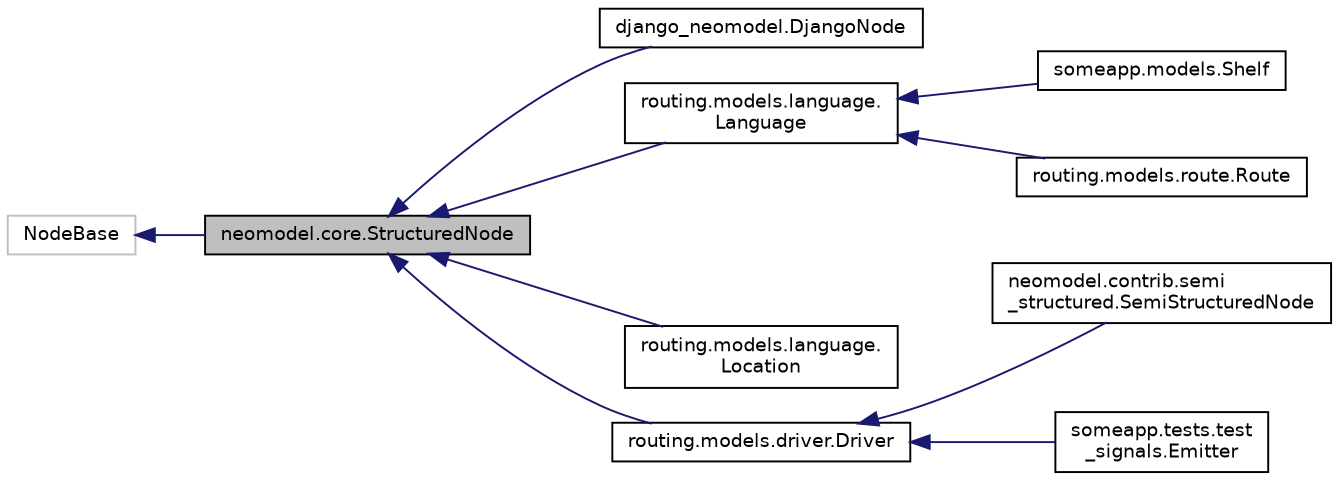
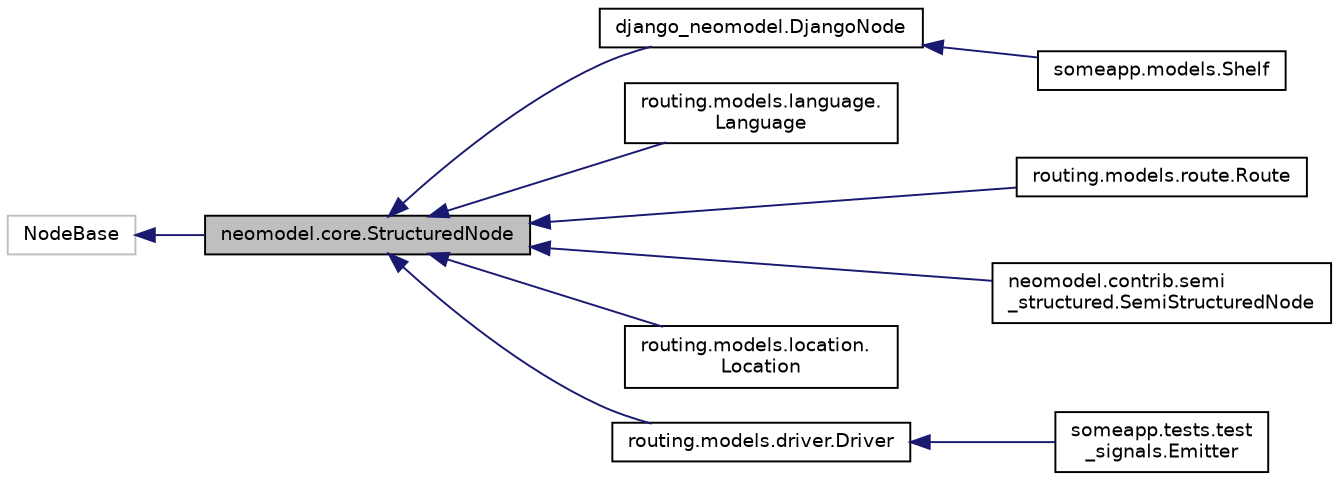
(977, 90) -> (990, 52)
(981, 148) -> (783, 205)
(761, 357) -> (761, 357)
(995, 377) -> (771, 265)
